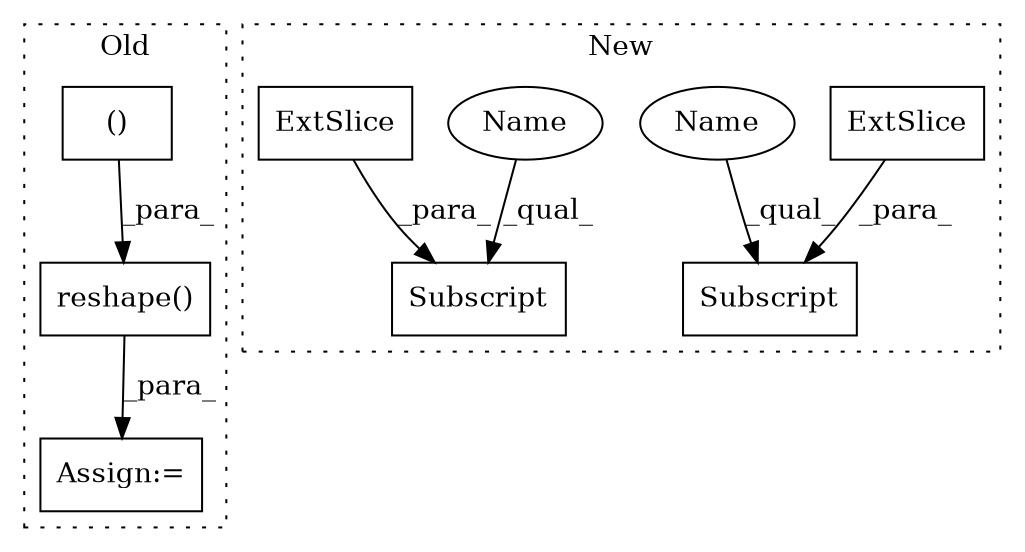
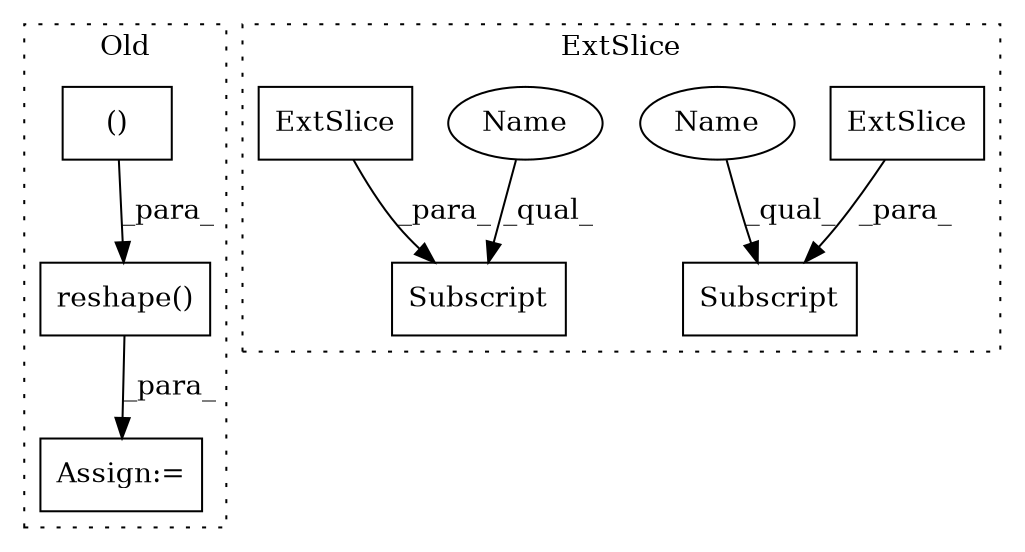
(621, 47) -> (621, 47)
